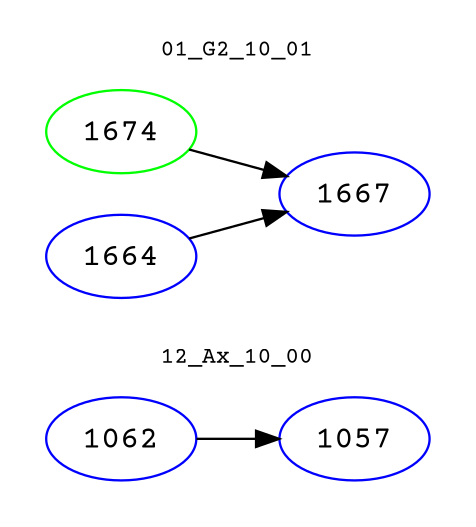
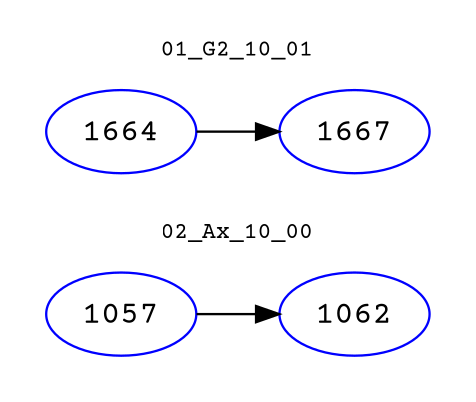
(121, 132) -> none
(238, 357) -> (238, 232)
(226, 439) -> (226, 314)
